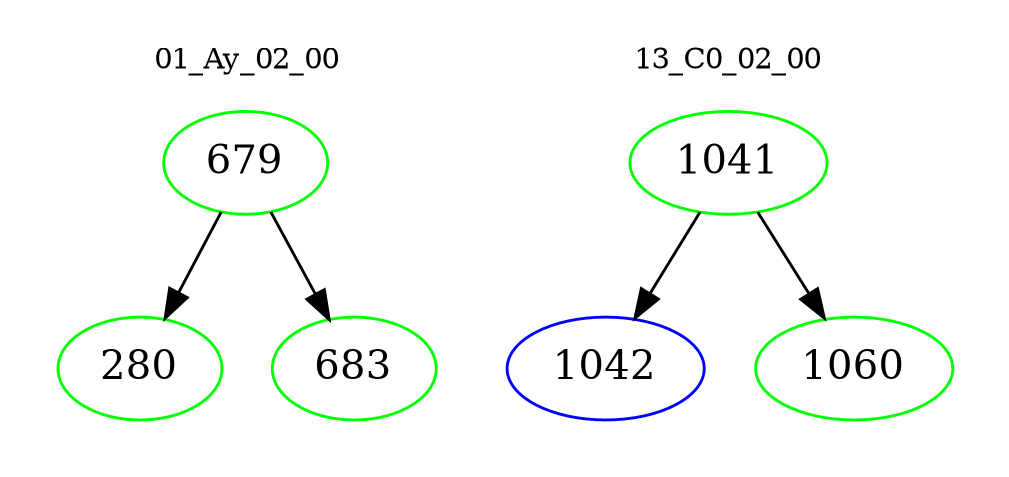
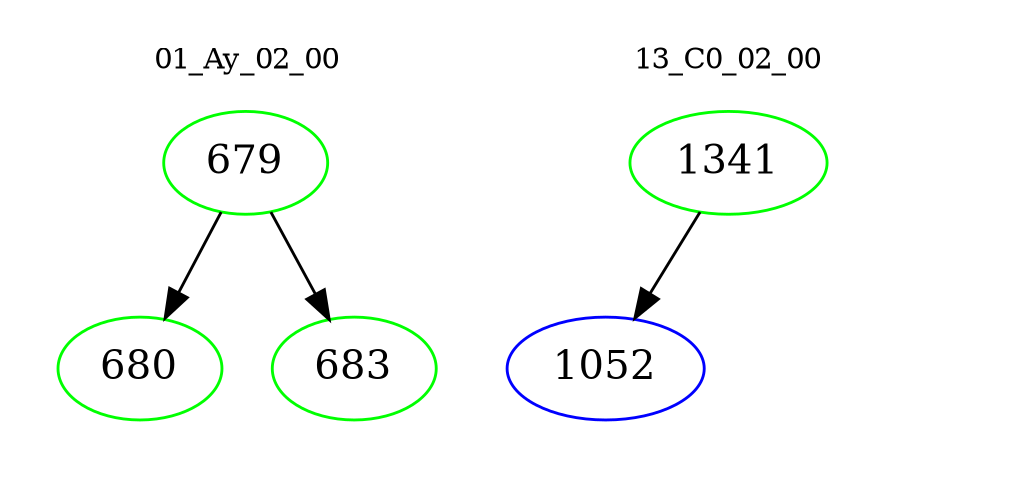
(729, 163) -> (729, 163)
(140, 369) -> (140, 369)
(606, 369) -> (606, 369)
(854, 369) -> none
